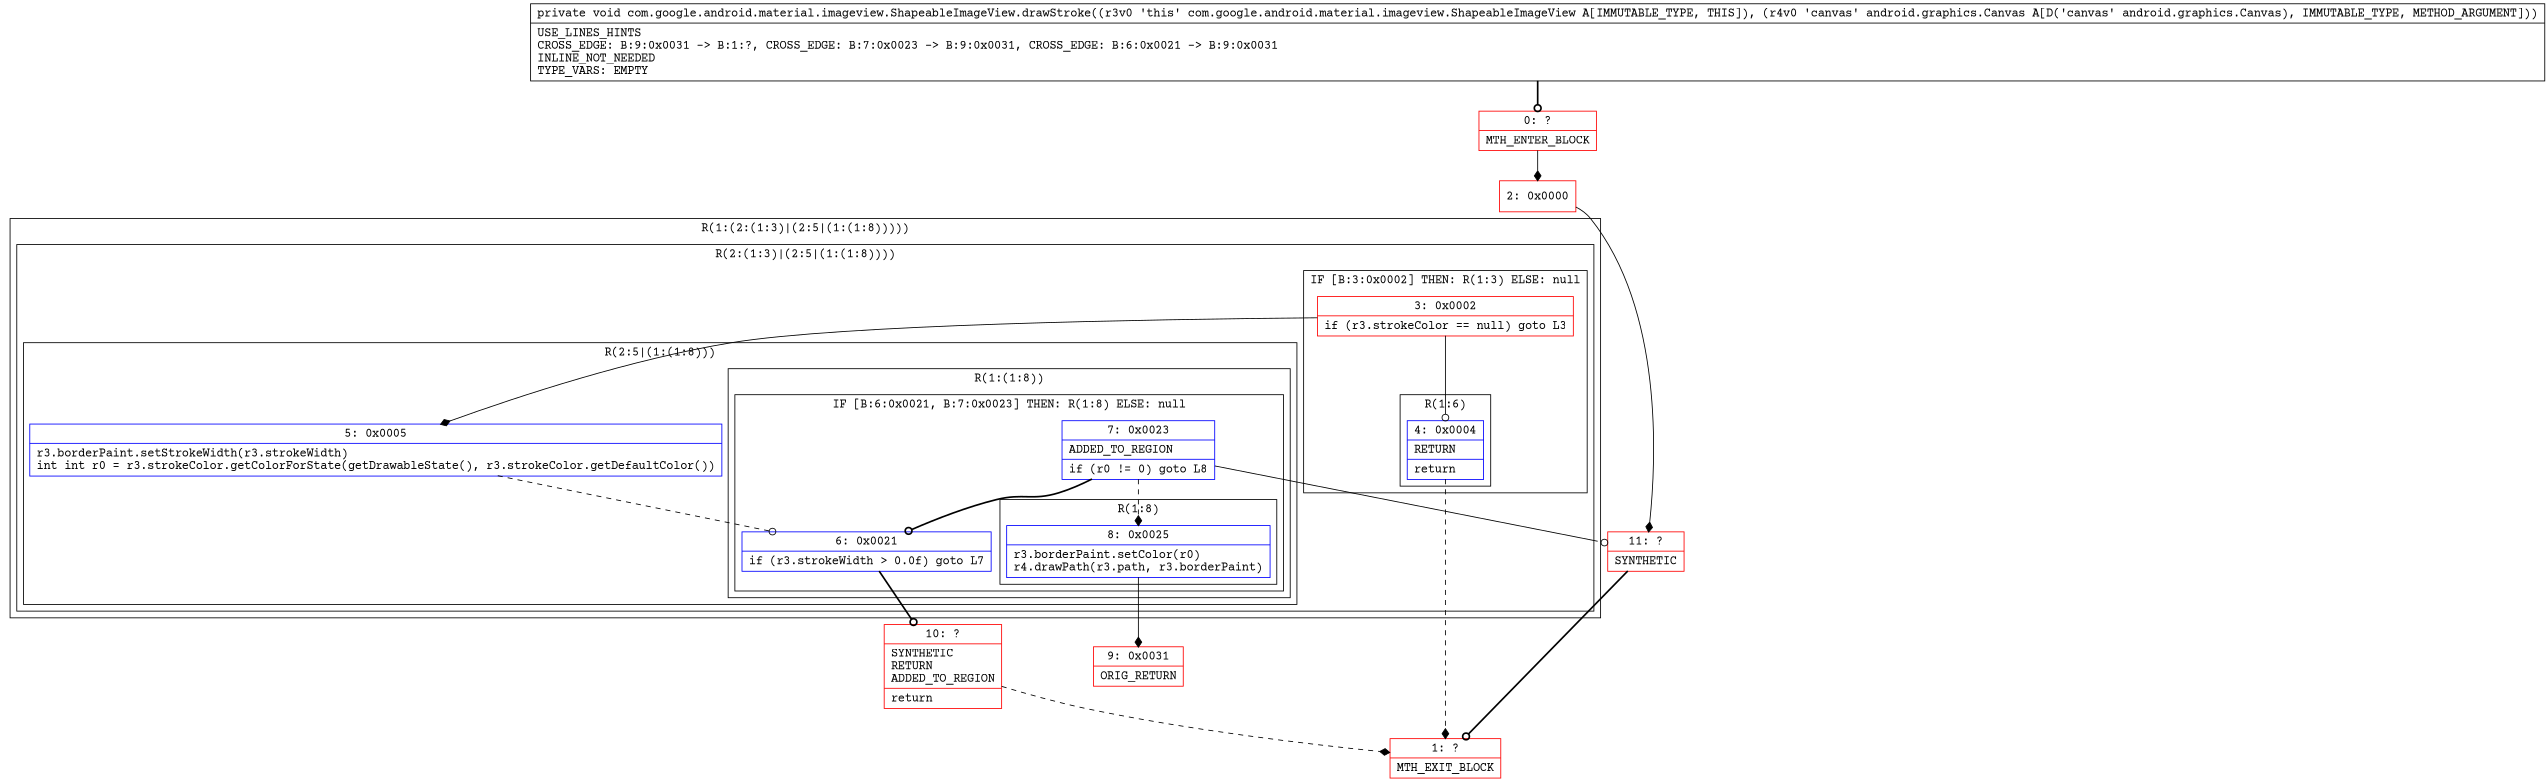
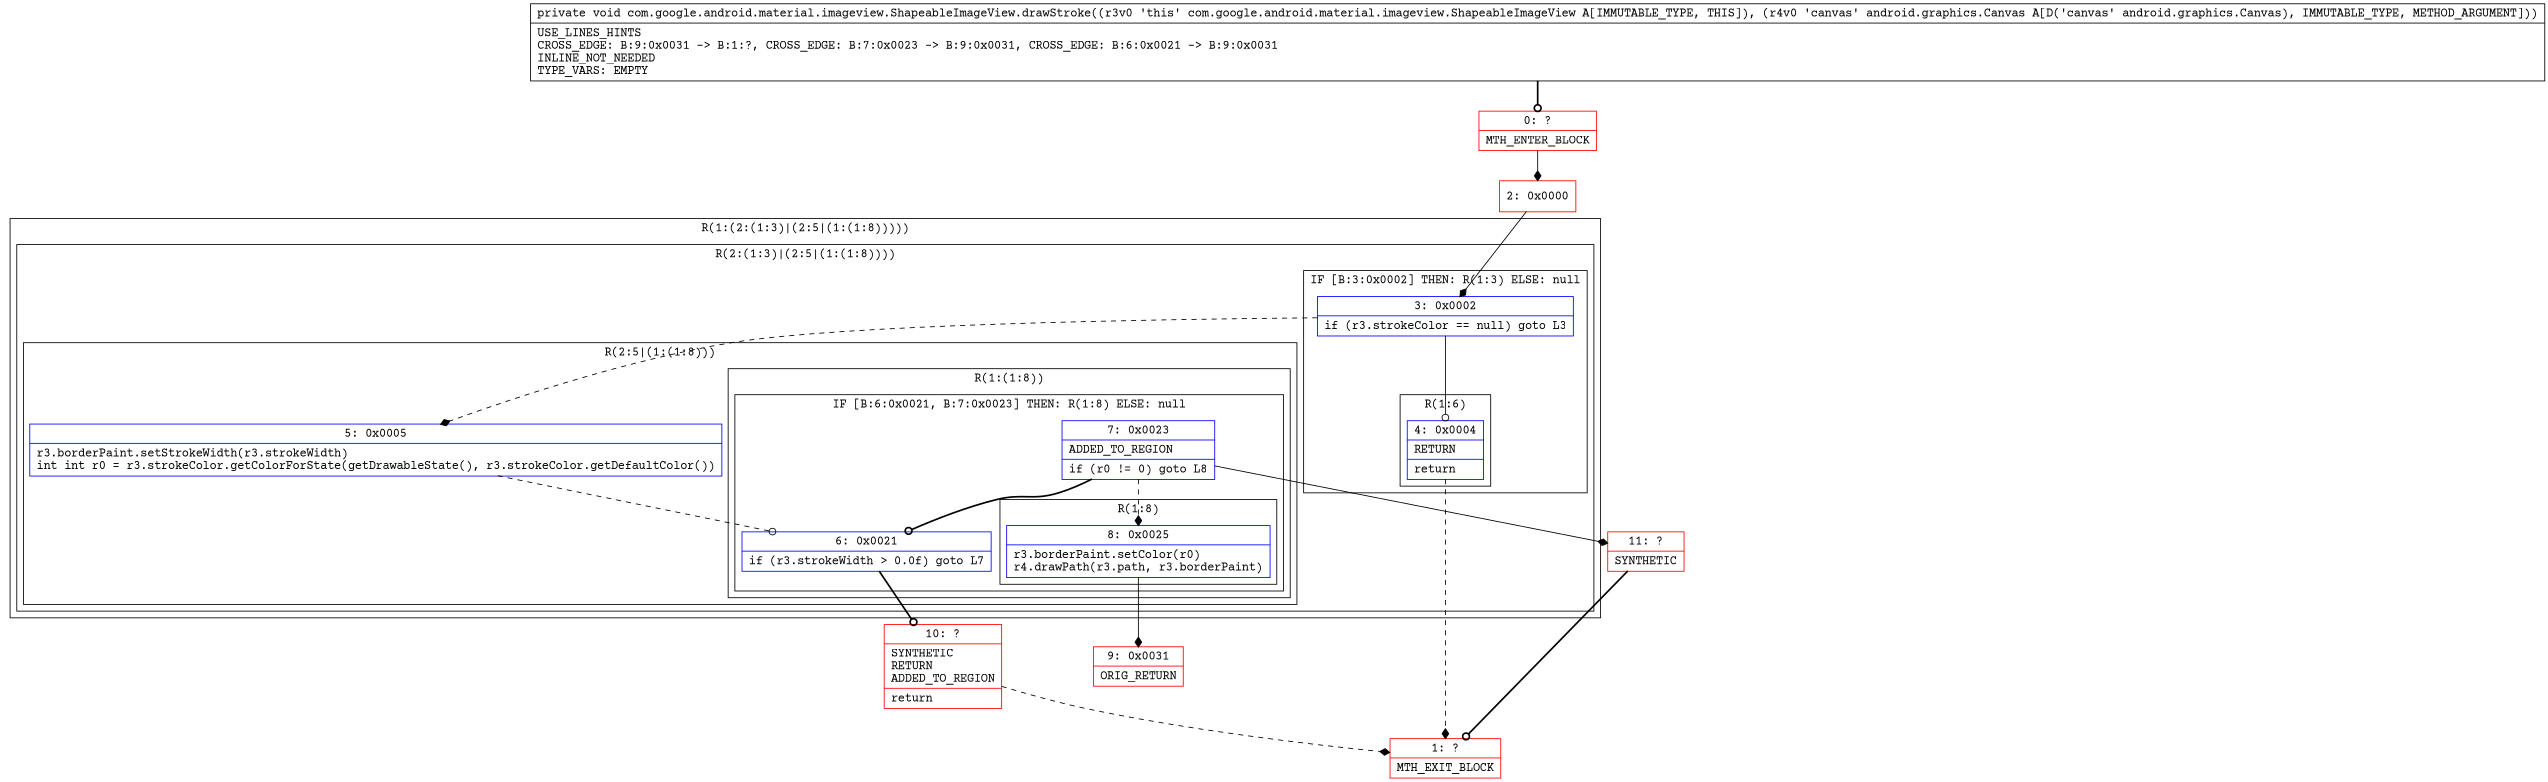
(1445, 316) -> (1445, 316)
(878, 330) -> (878, 330)
(1646, 355) -> (1496, 250)
(1406, 504) -> (1406, 504)
